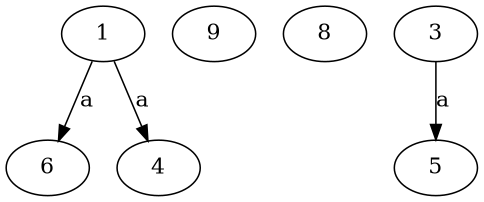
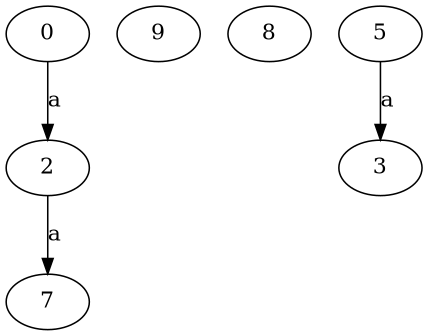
(103, 34) -> (48, 34)
(436, 93) -> (380, 93)
(48, 168) -> (48, 168)
(159, 168) -> none
none -> (48, 302)
